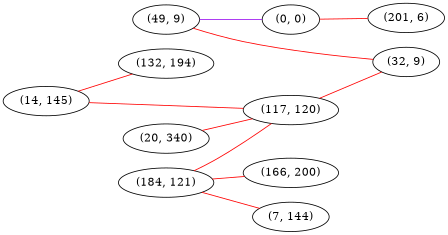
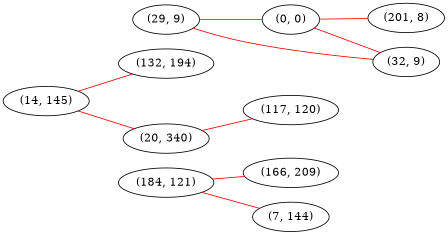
(406, 18) -> (406, 18)
(166, 20) -> (166, 20)
(351, 85) -> (347, 40)
(166, 105) -> (106, 120)
(234, 149) -> none
(291, 173) -> (291, 173)
